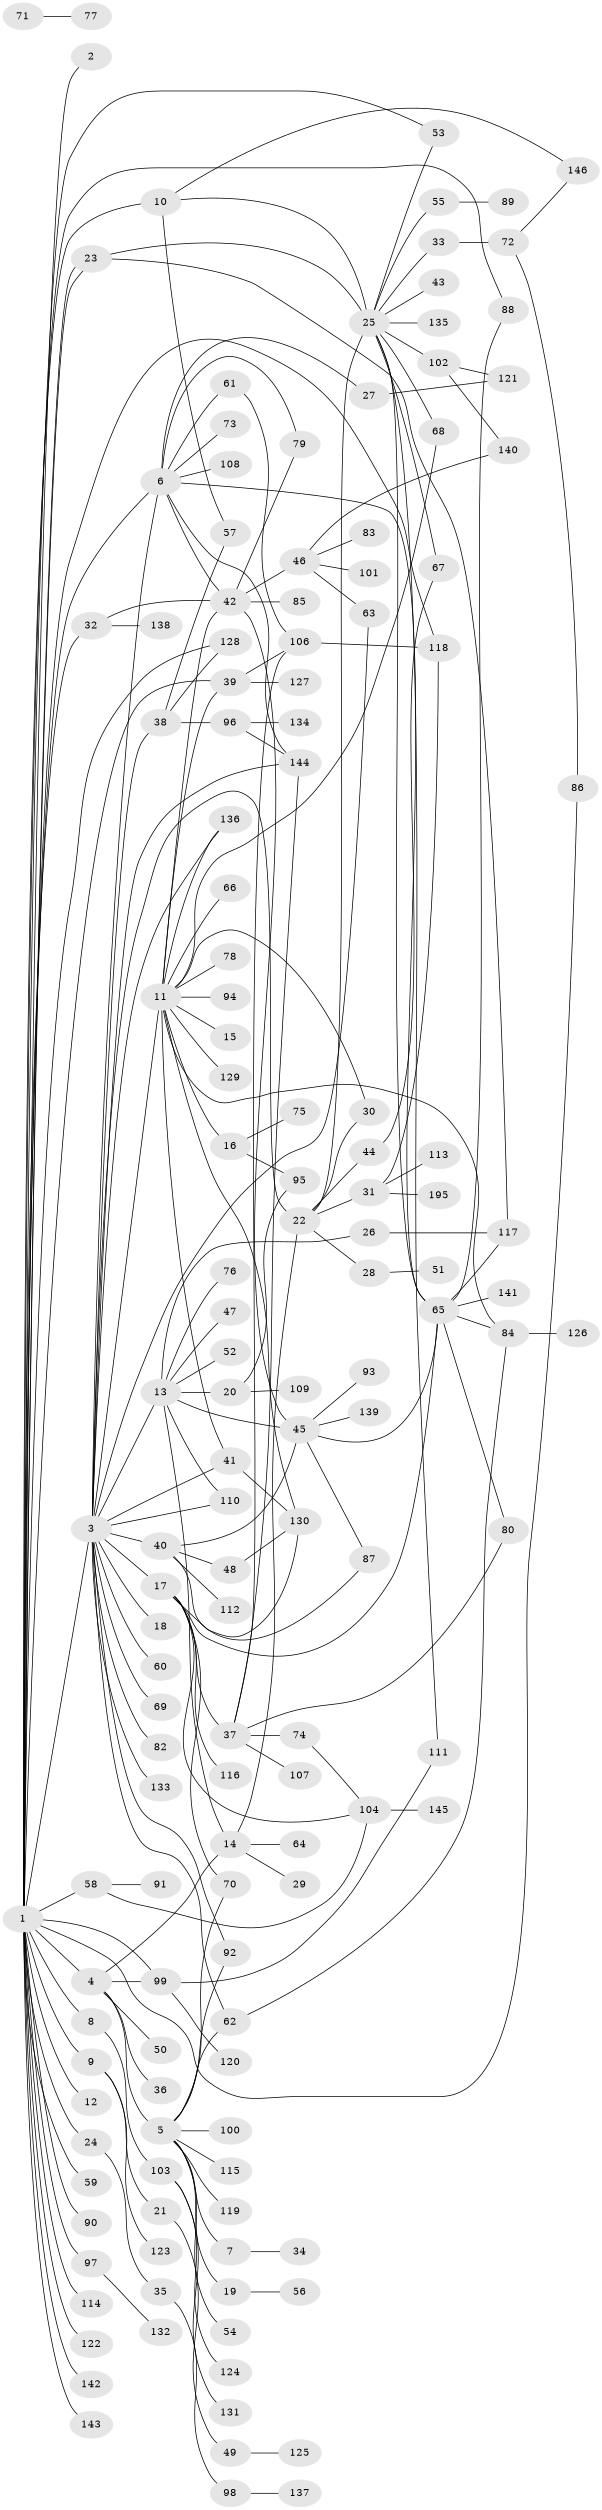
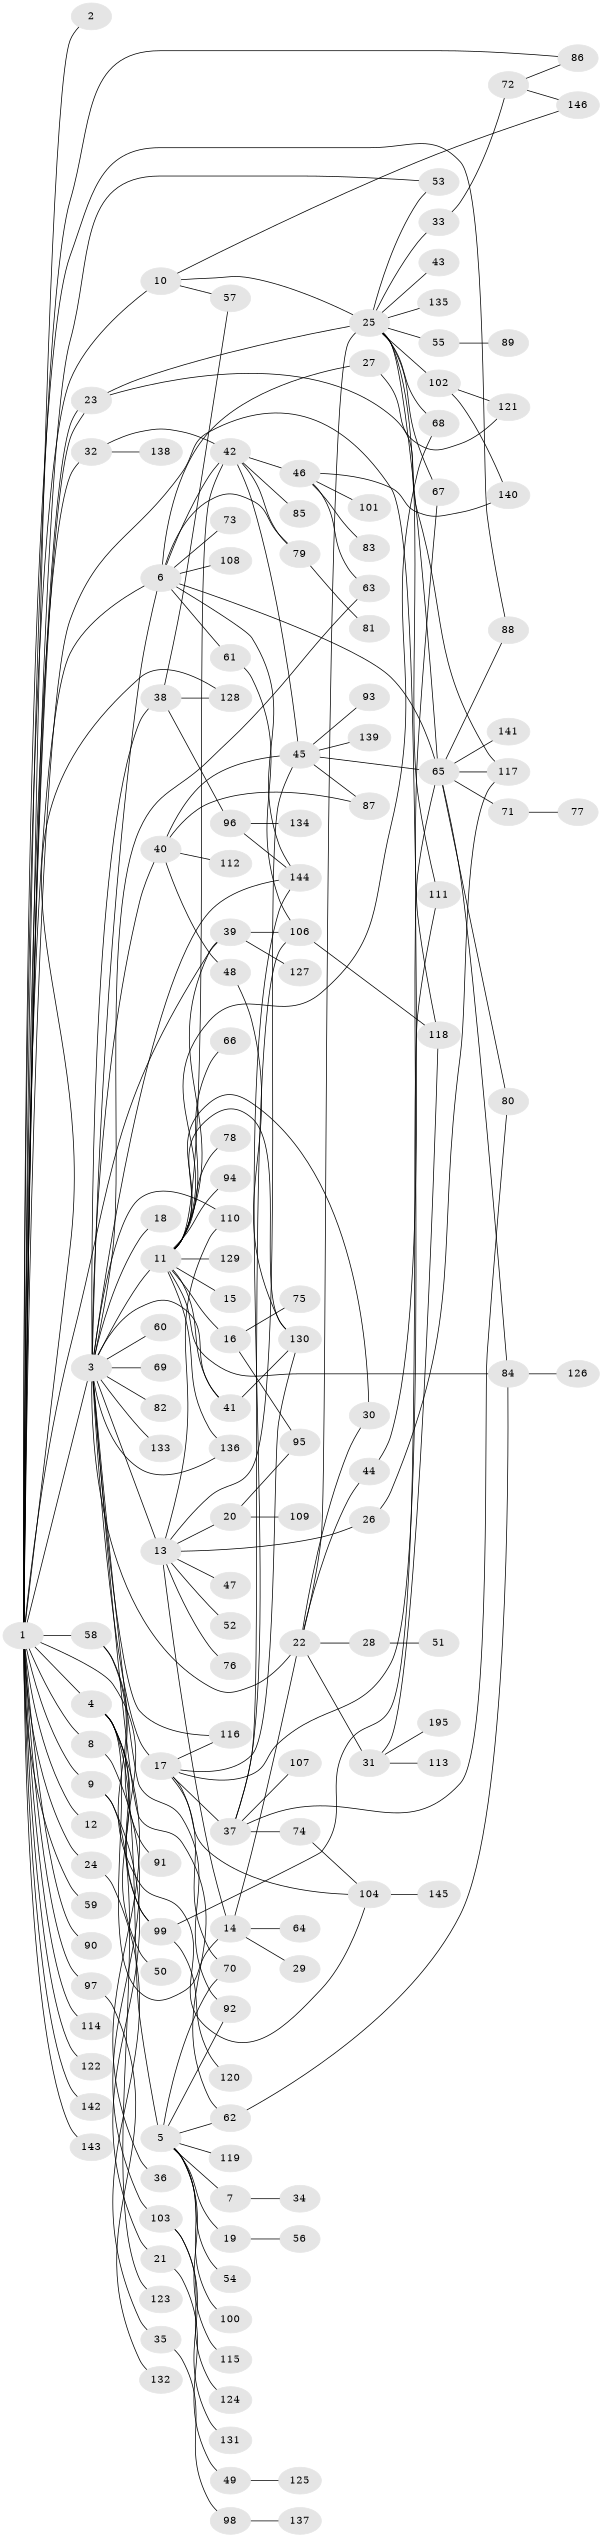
none -> (369, 629)
none -> (474, 792)
none -> (128, 1676)
